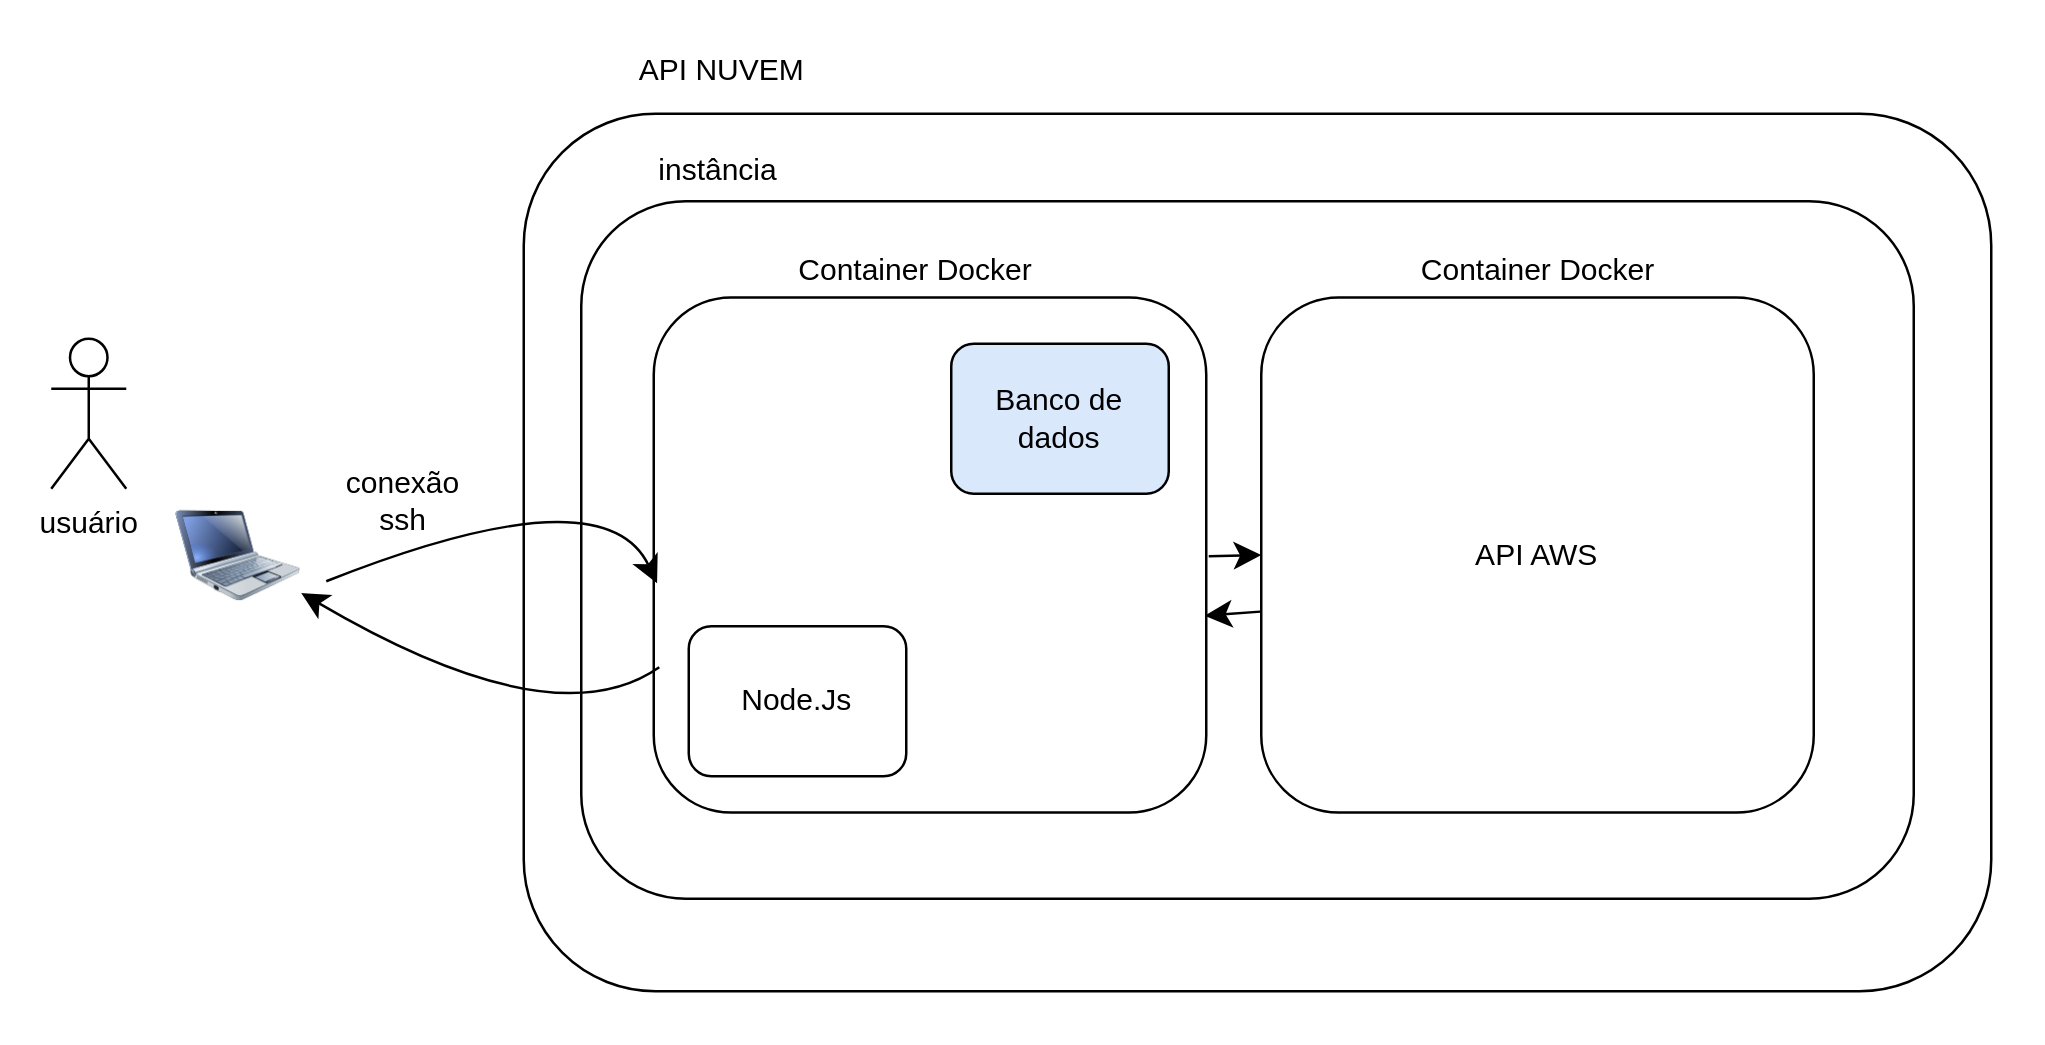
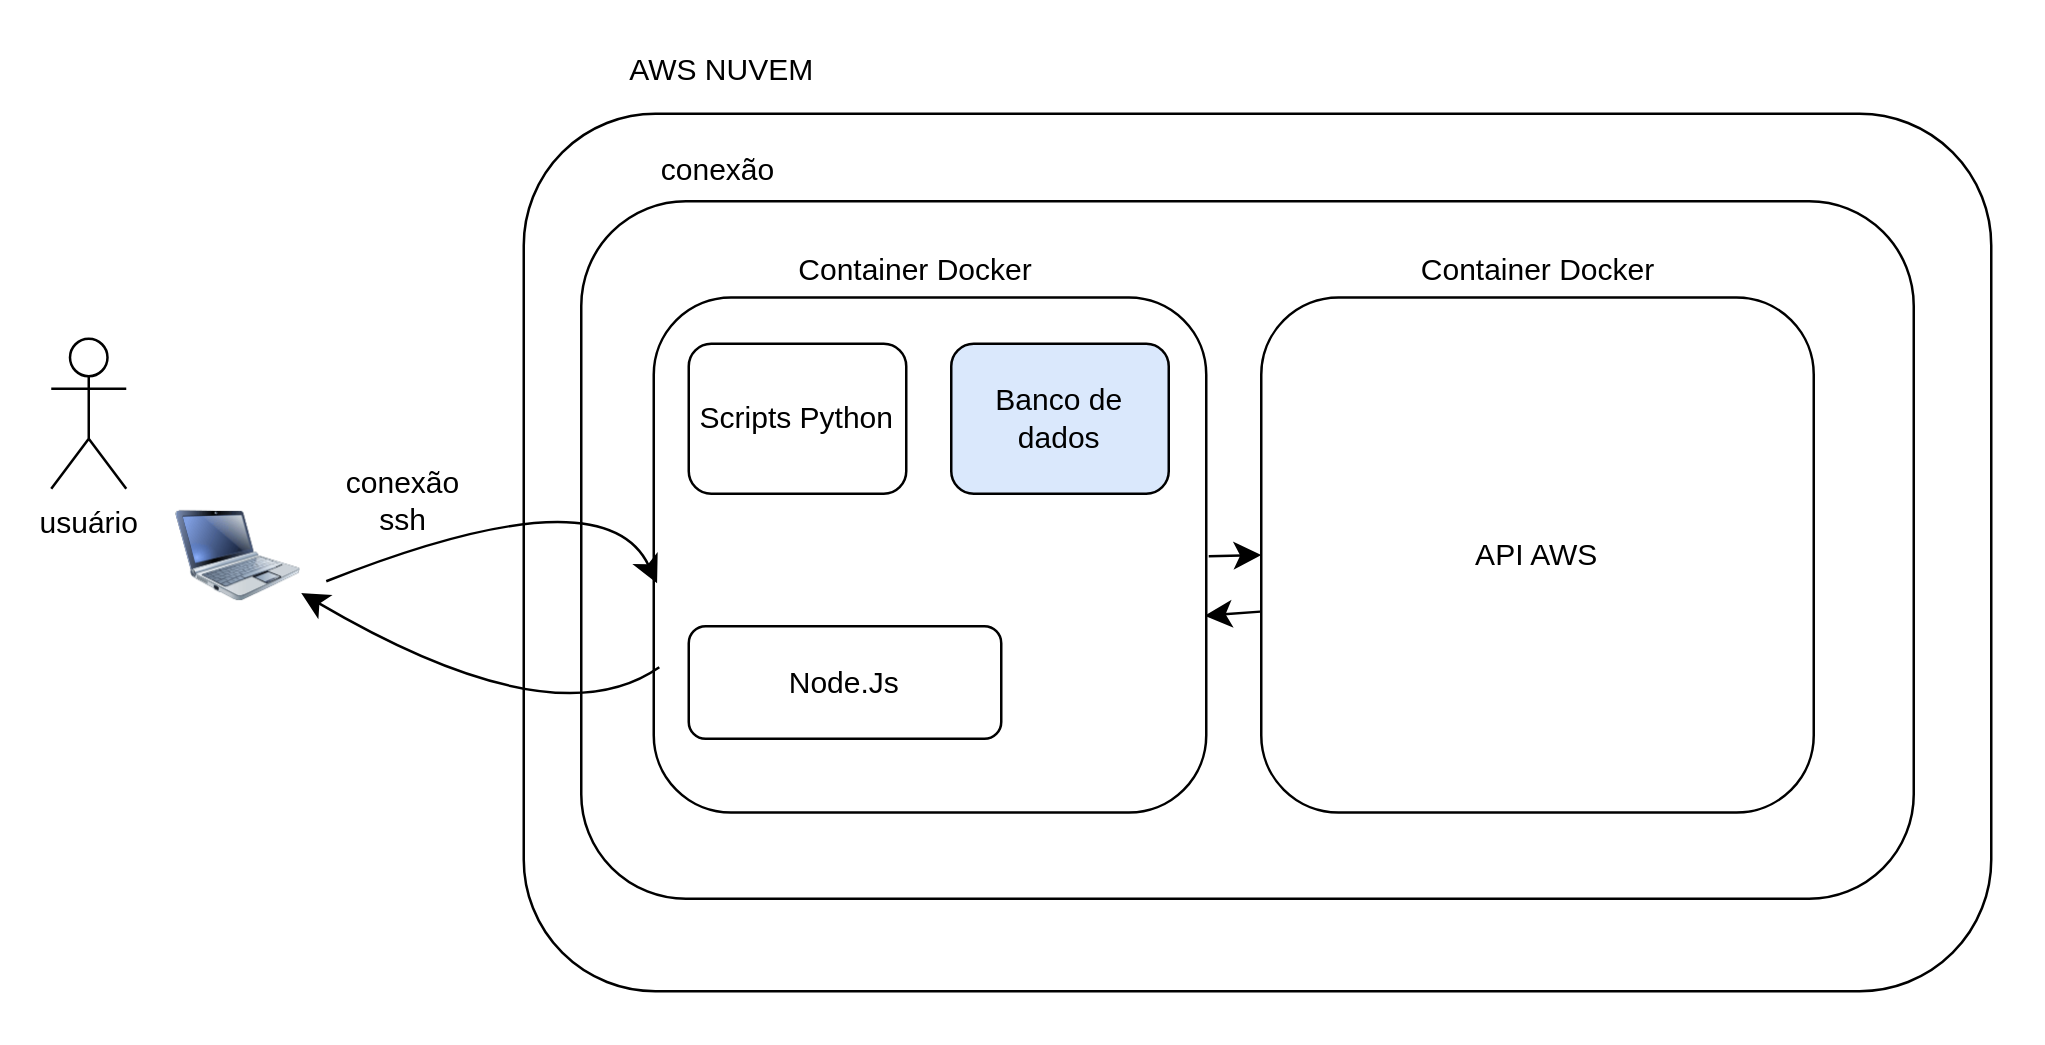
(723, 89) -> (723, 89)
(719, 171) -> (719, 171)
none -> (798, 419)
(798, 701) -> (845, 683)
